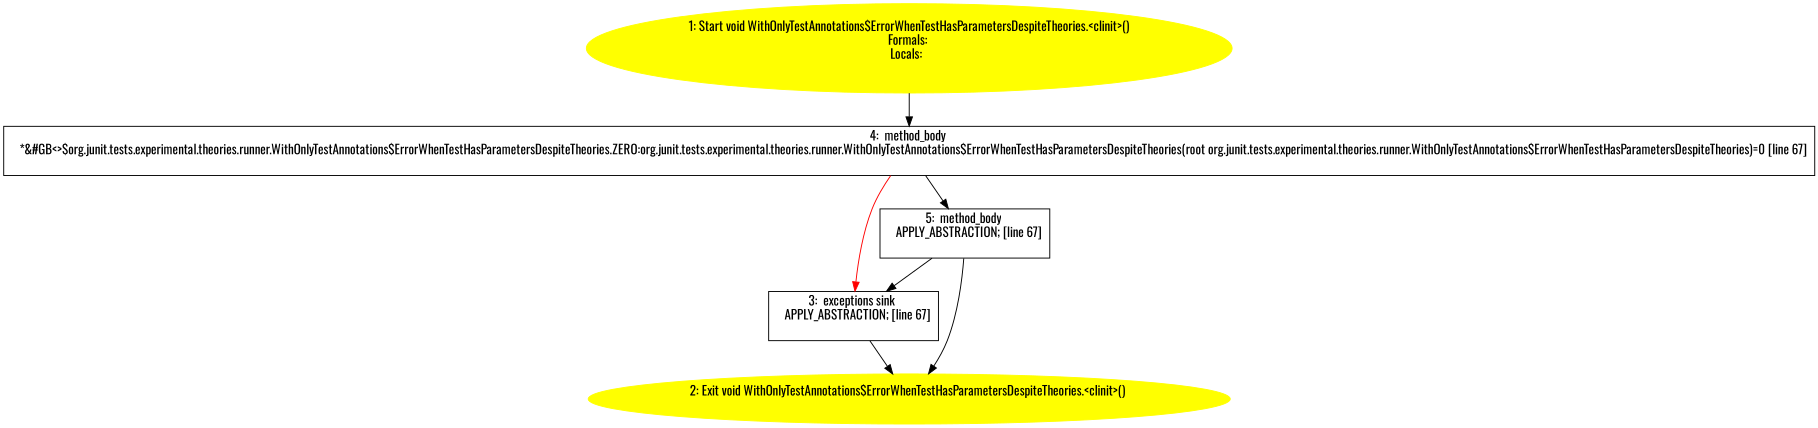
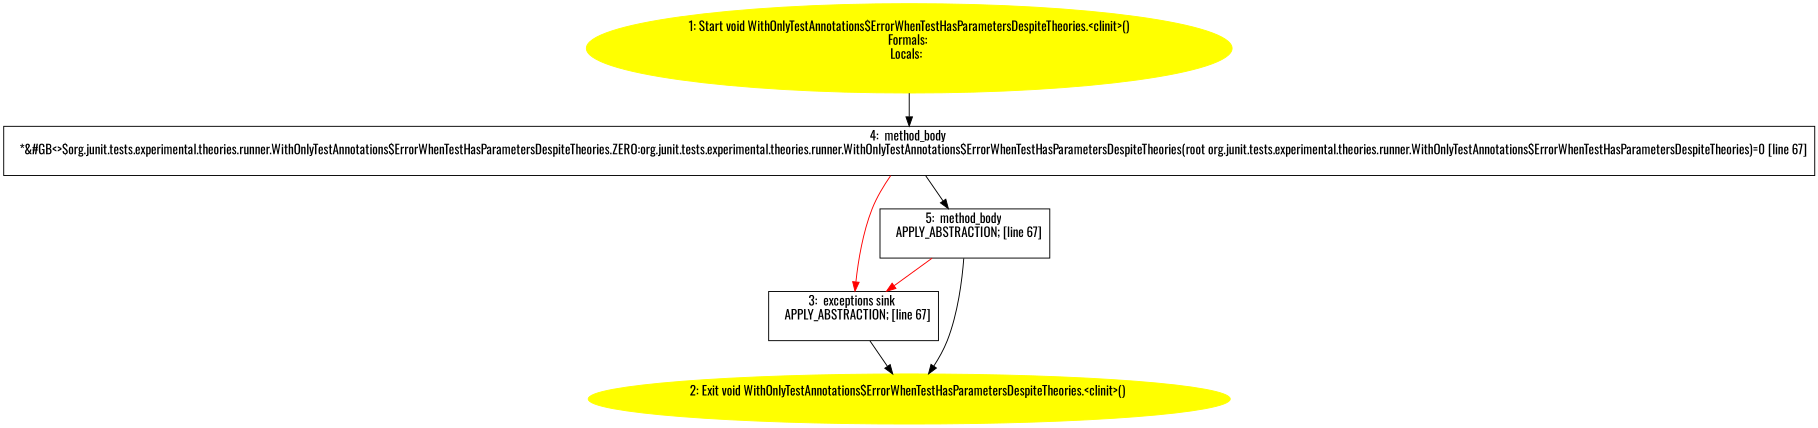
(913, 272) -> (913, 272)
